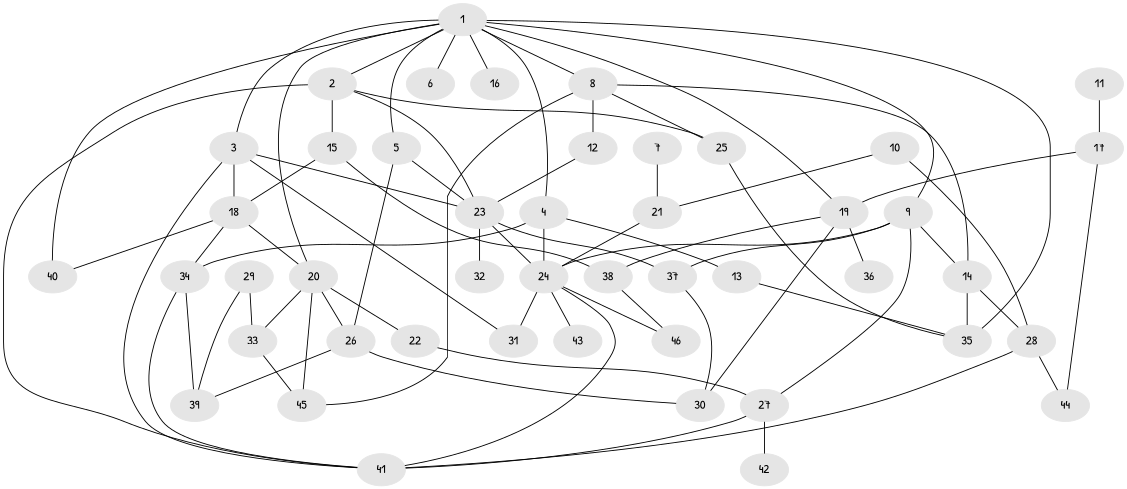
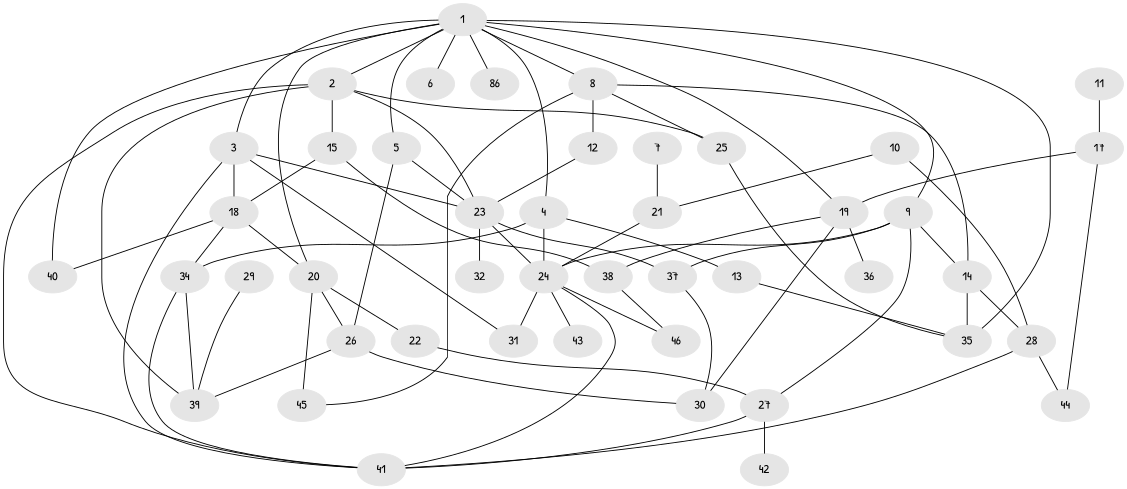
(495, 84) -> (495, 84)
none -> (107, 186)
(253, 341) -> none
